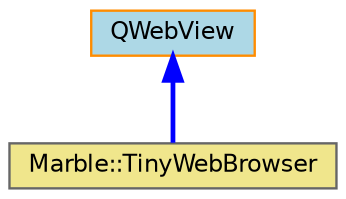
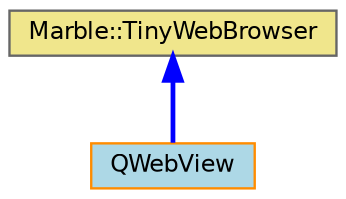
(173, 112) -> (173, 112)
